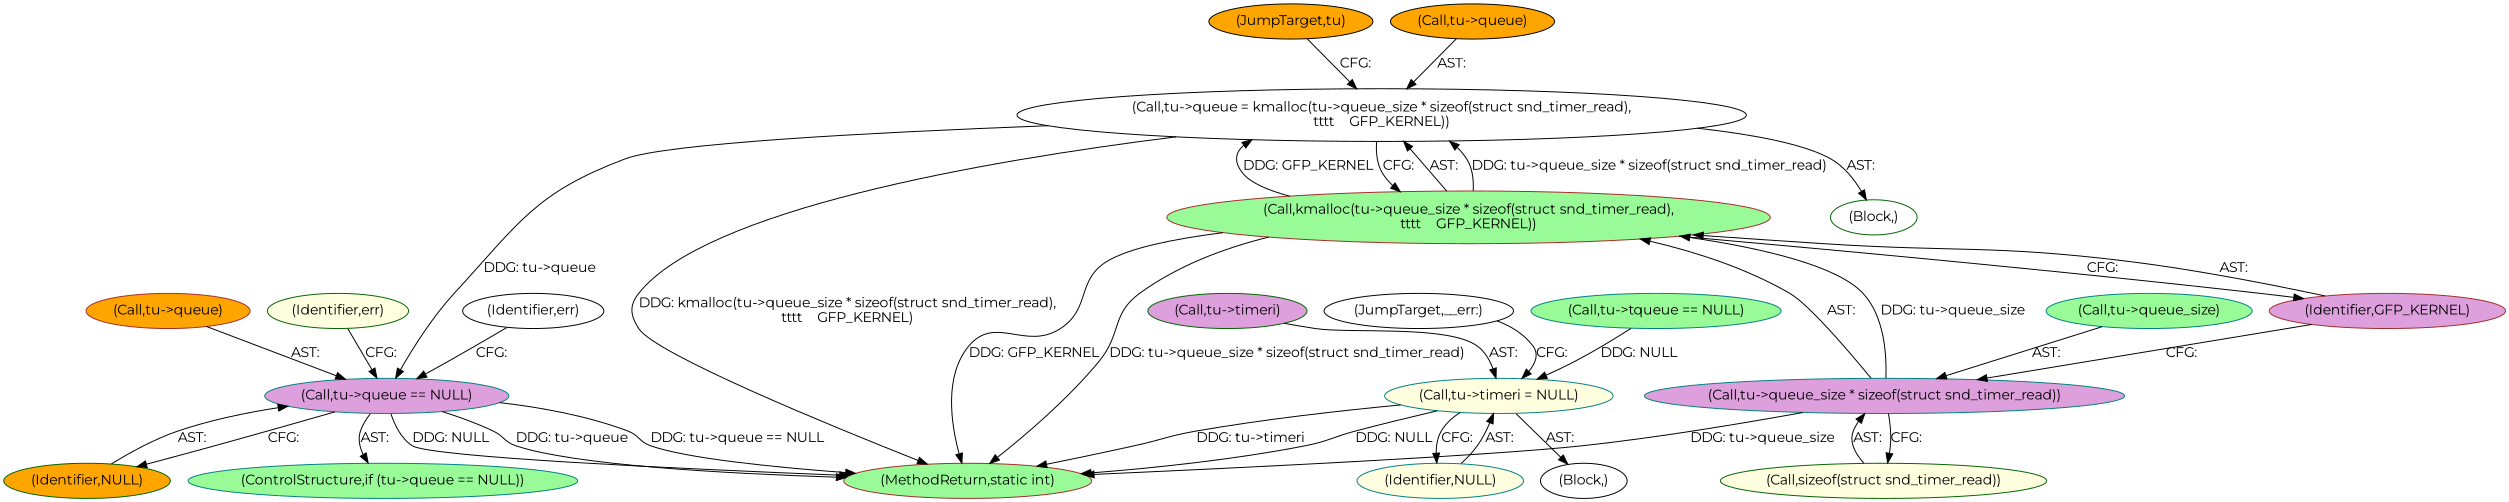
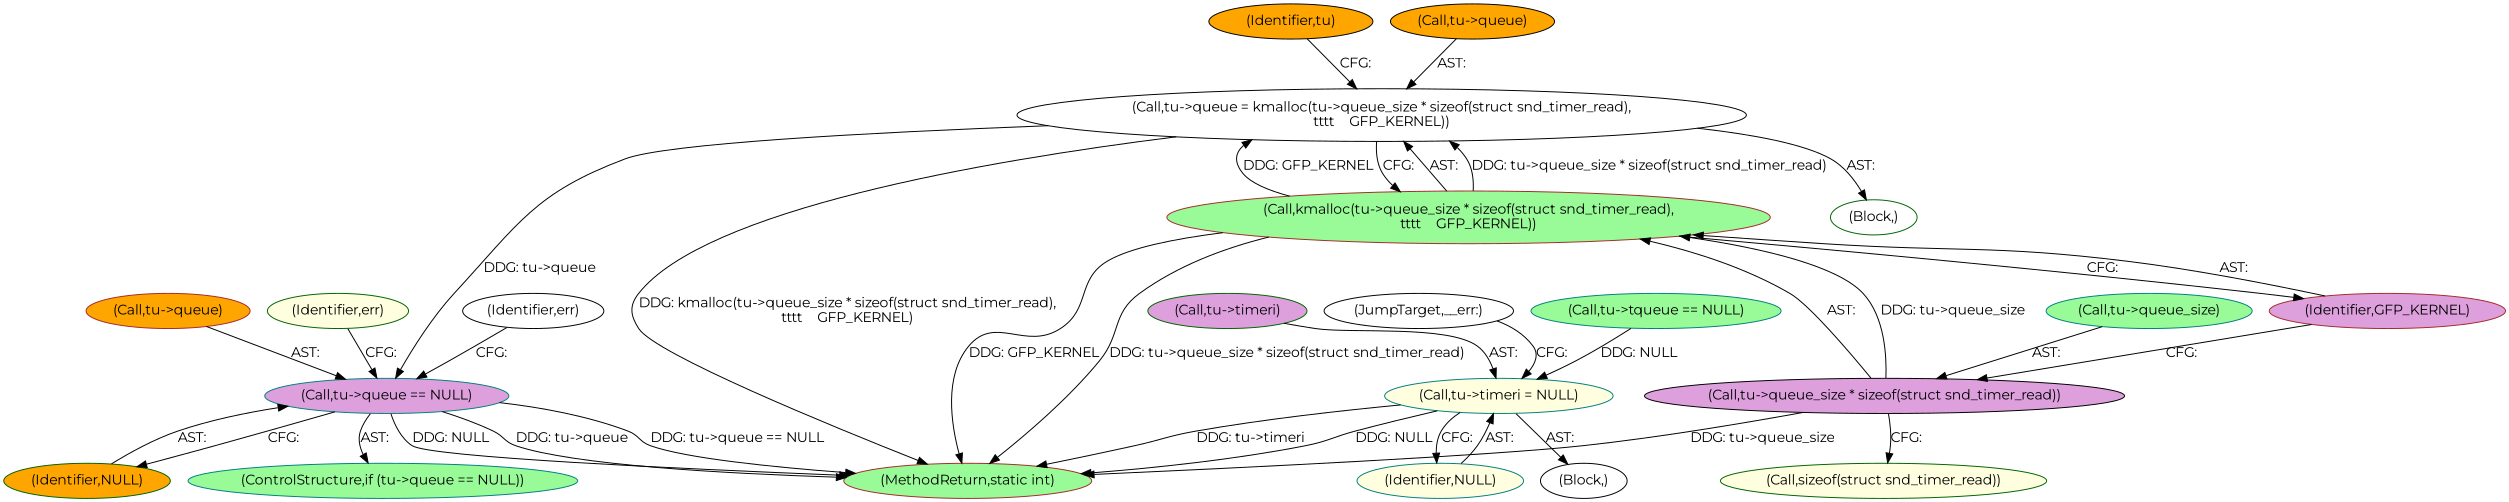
(1291, 21) -> (1291, 21)
(1885, 396) -> (1885, 396)
(1852, 443) -> none
